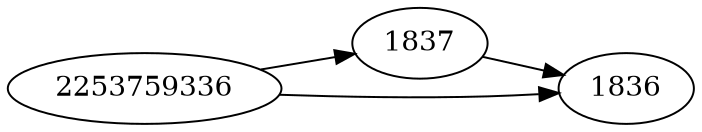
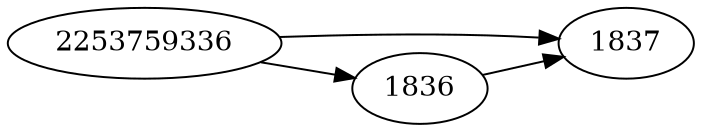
(514, 64) -> (514, 68)
